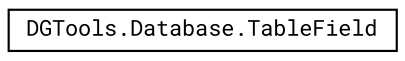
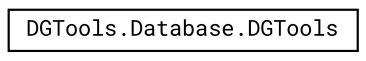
(203, 30) -> (183, 30)
